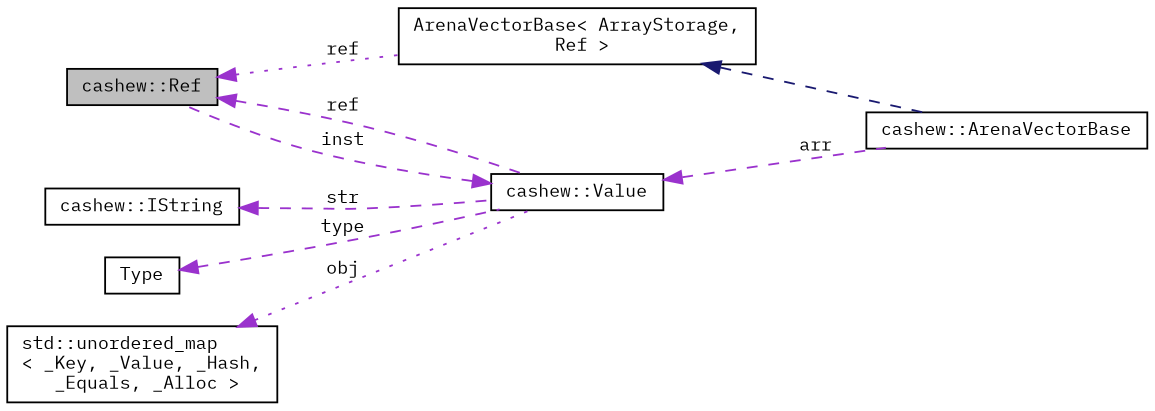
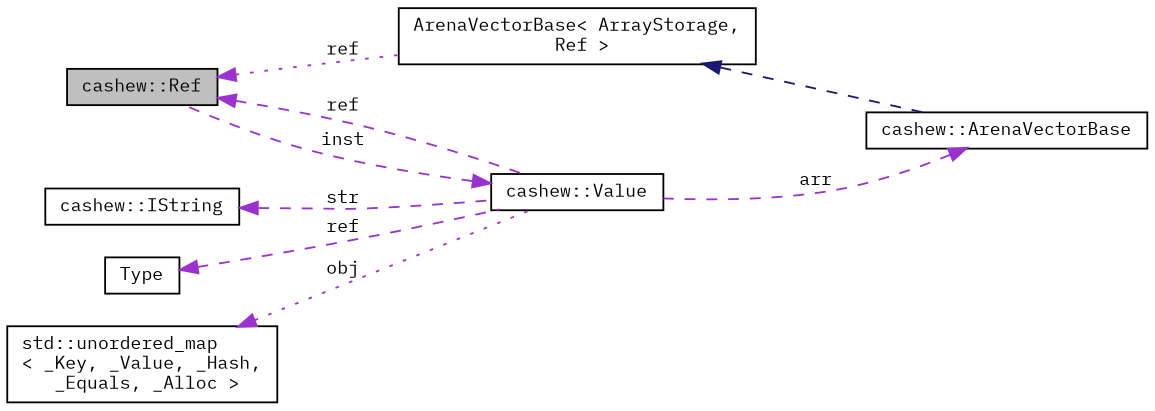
(784, 162) -> (810, 194)
(338, 227) -> (338, 227)
